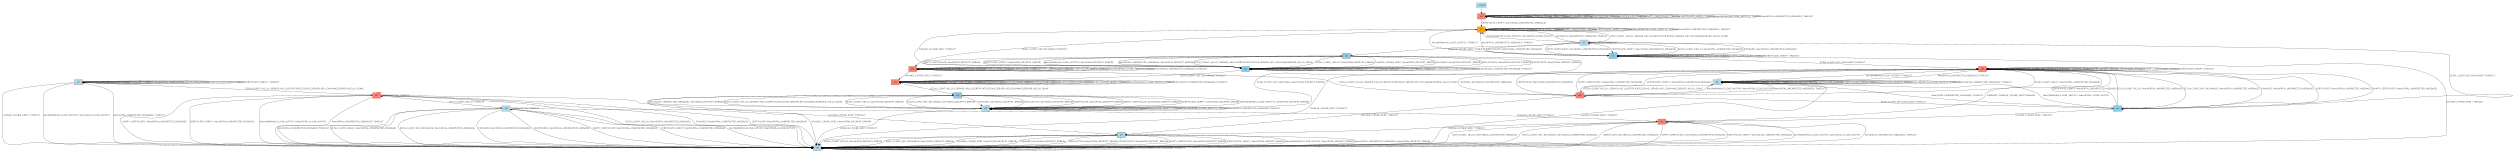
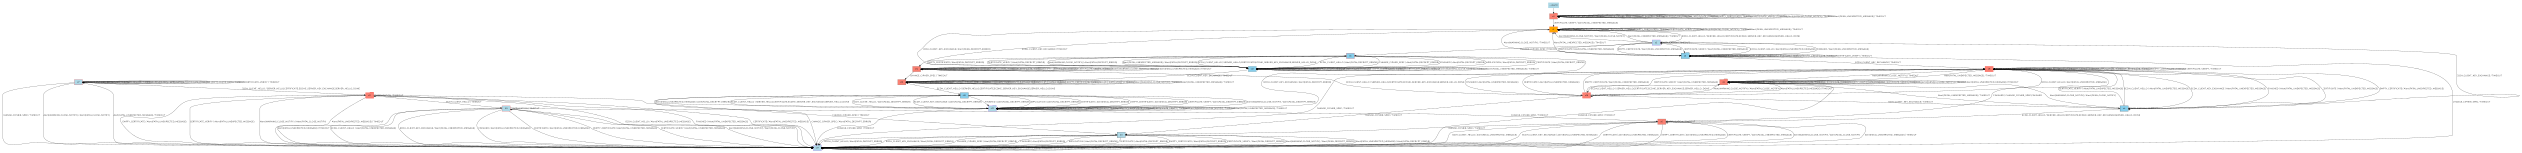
(937, 49) -> (956, 49)
(1717, 82) -> (1724, 82)
(2034, 115) -> (2081, 115)
